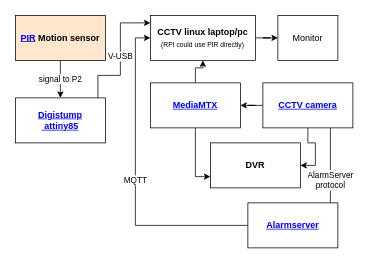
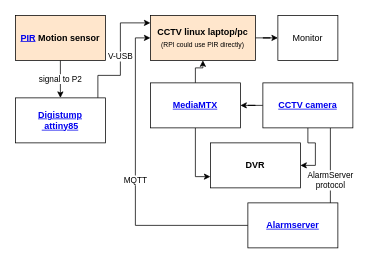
(203, 38) -> (203, 38)
